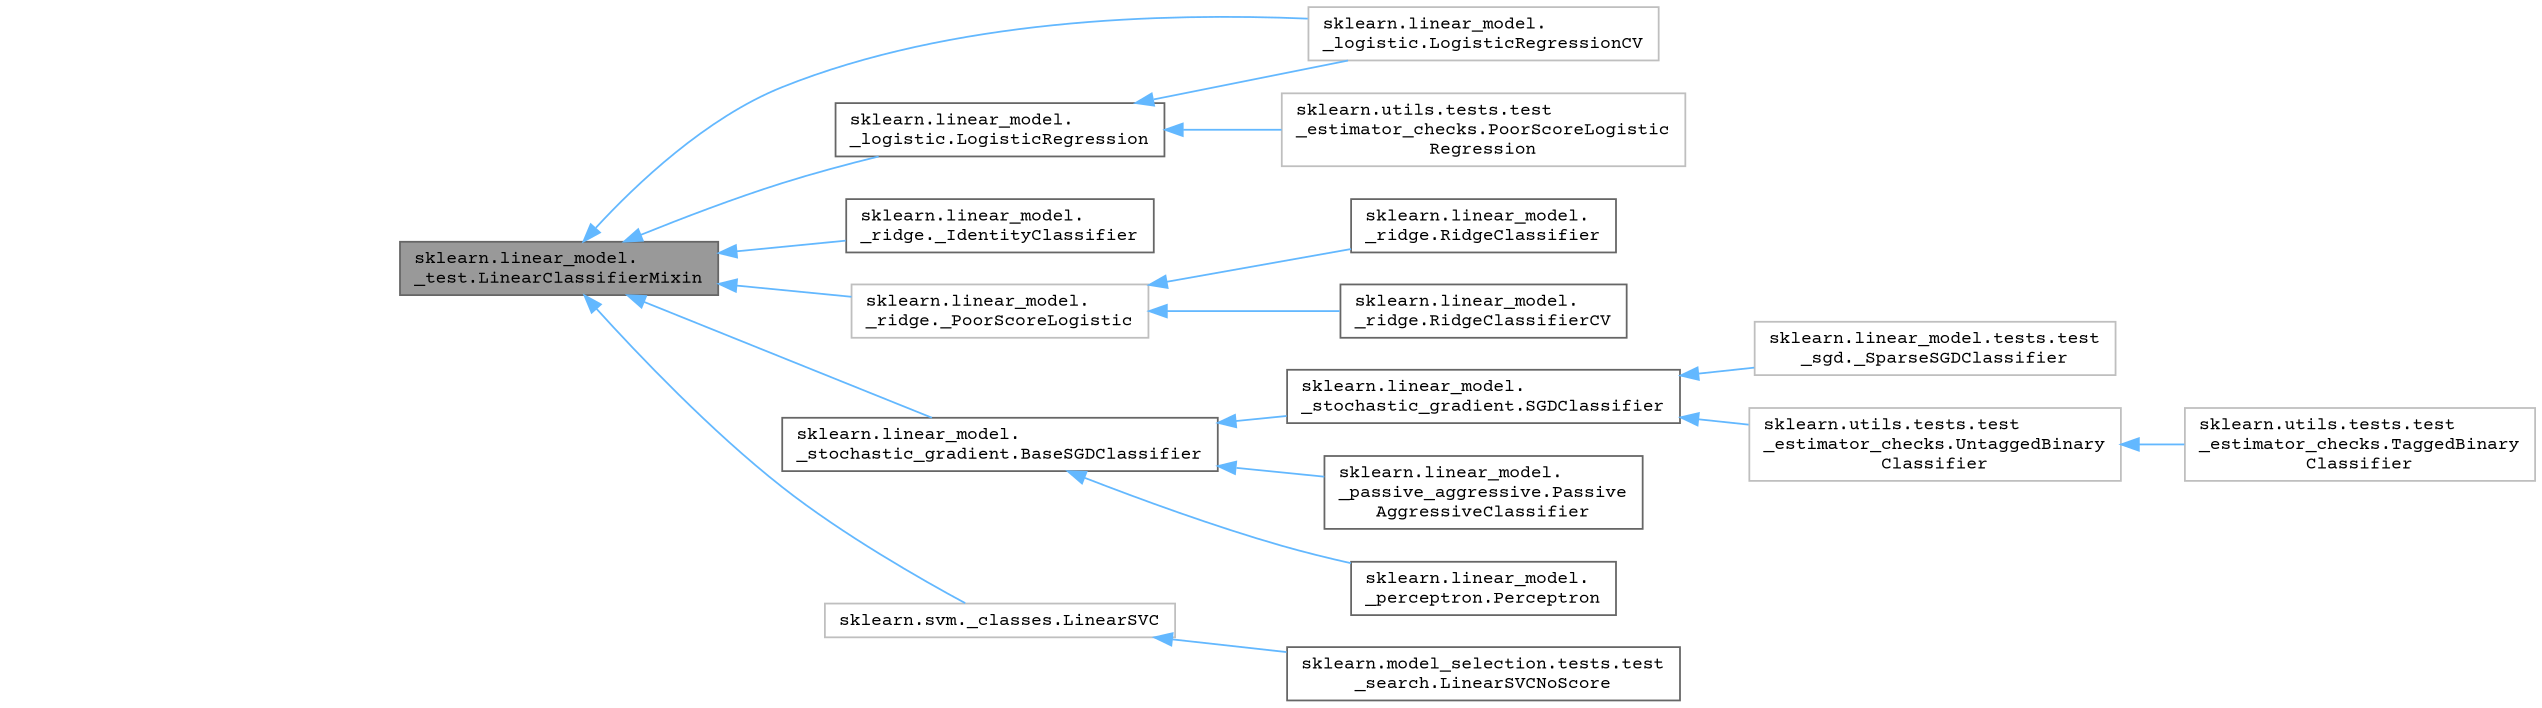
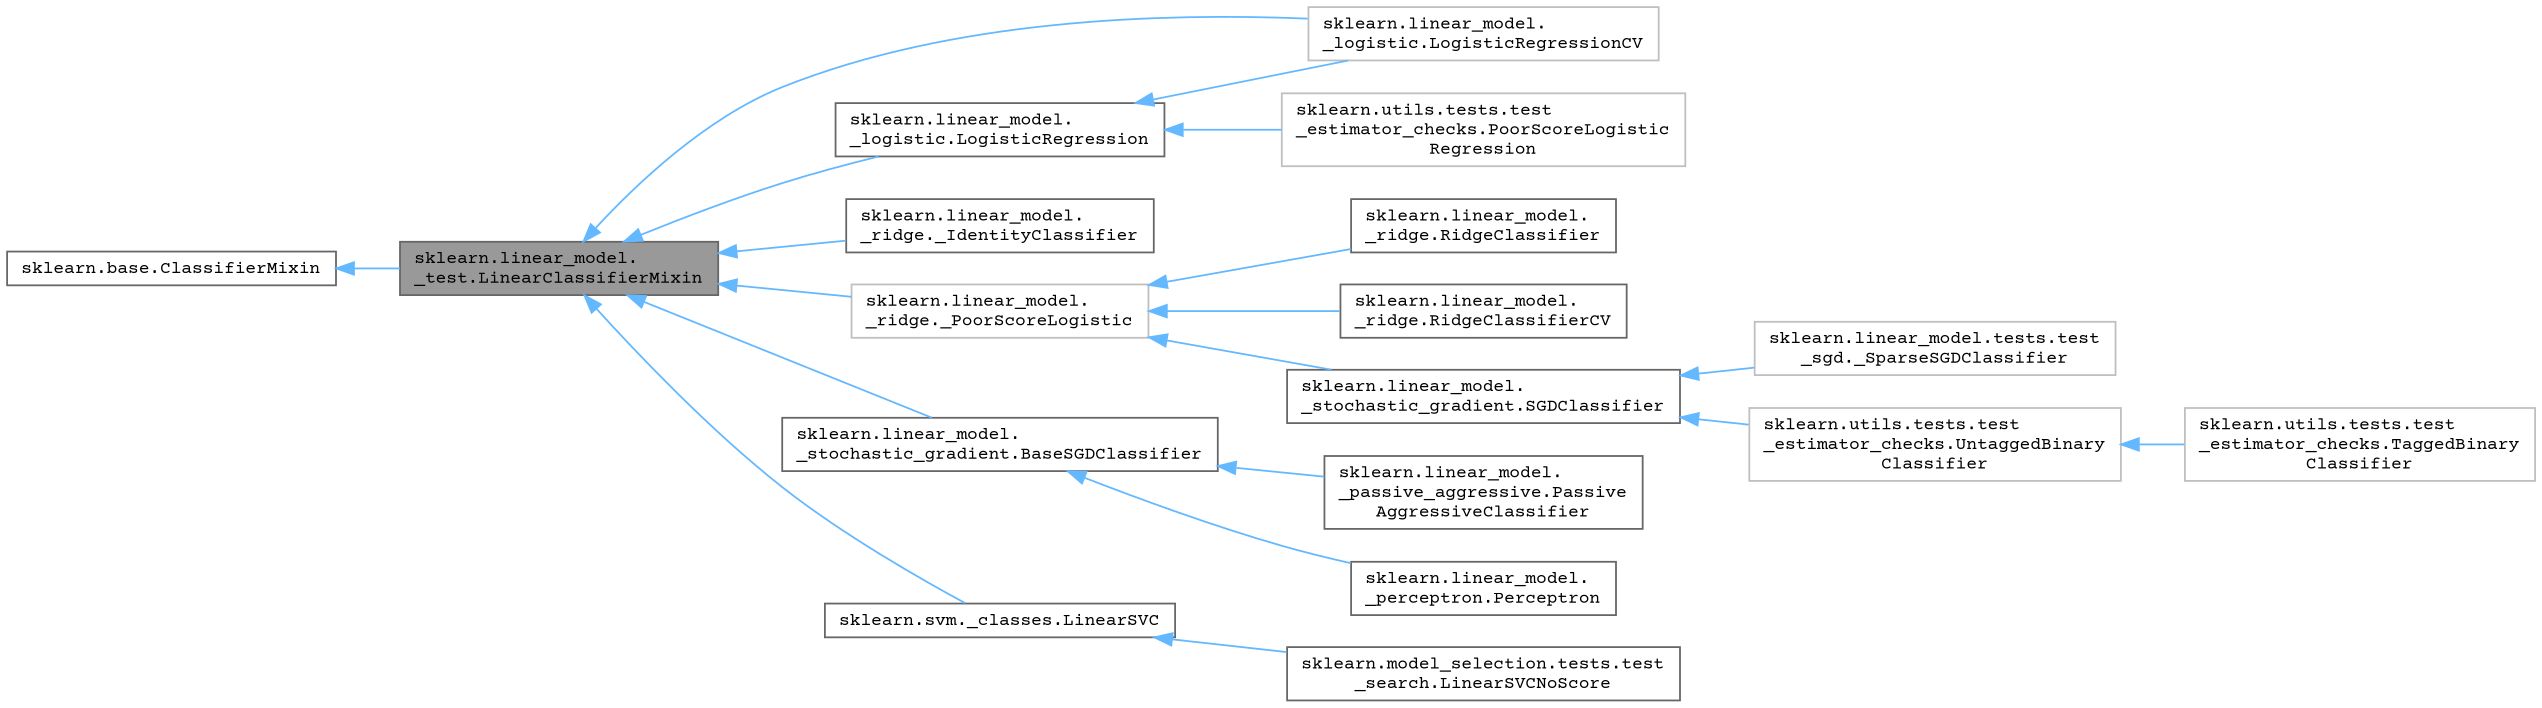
none -> (172, 268)
(1261, 419) -> (1249, 355)
(1000, 620) -> (1000, 620)
